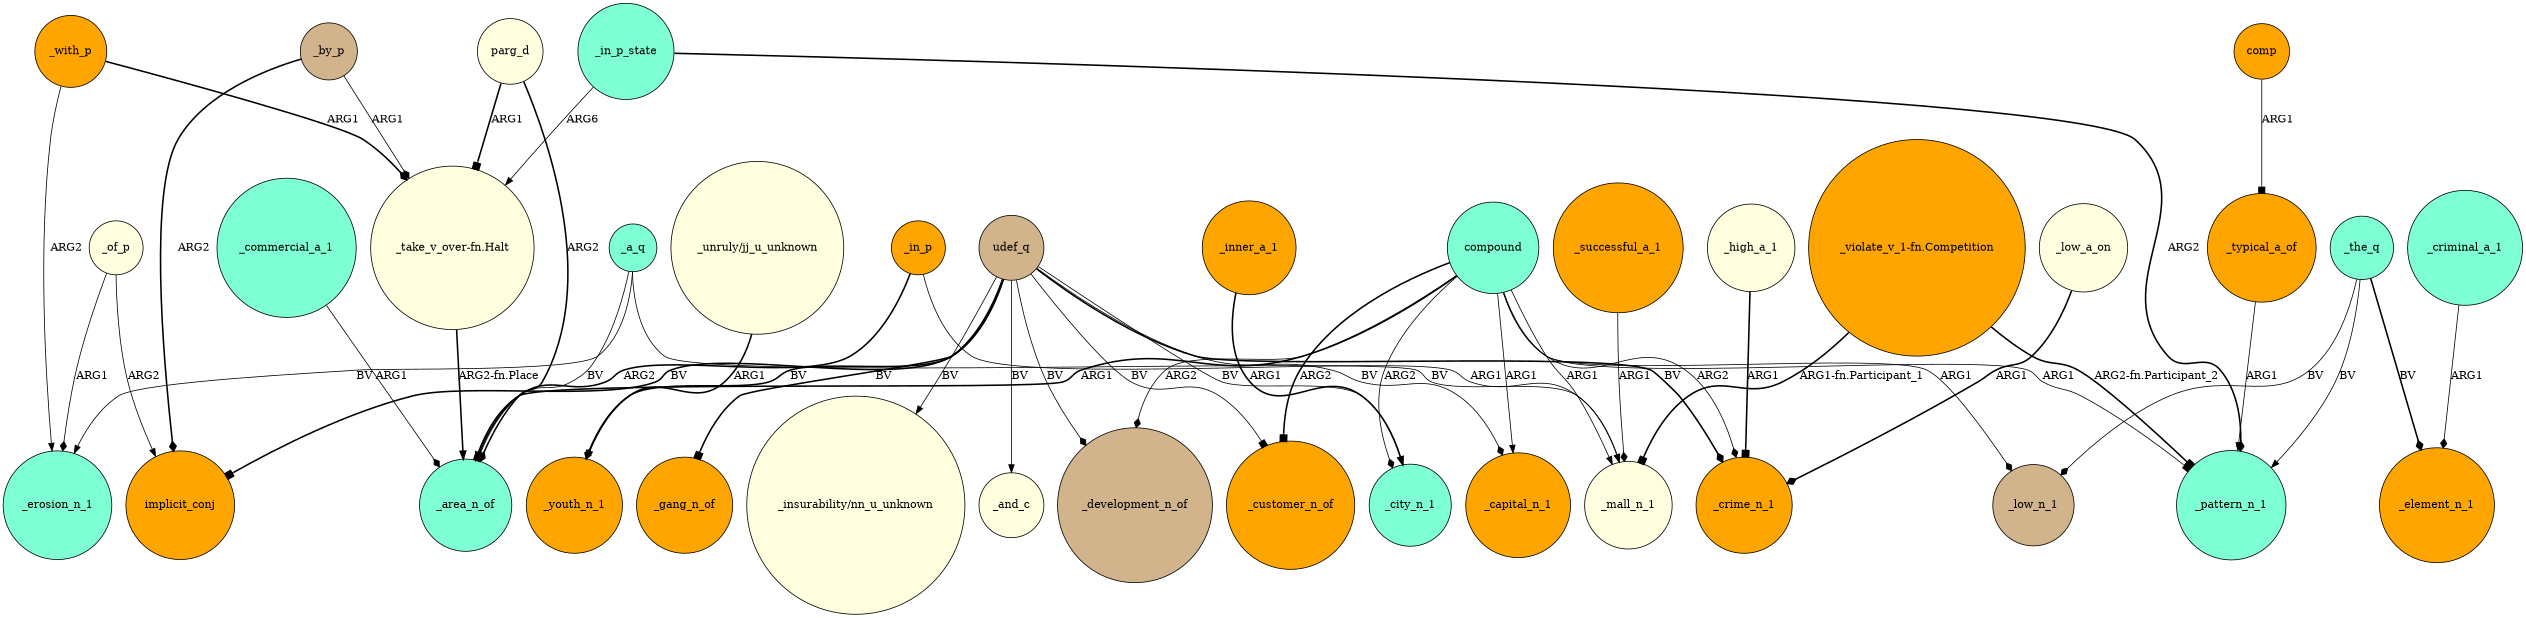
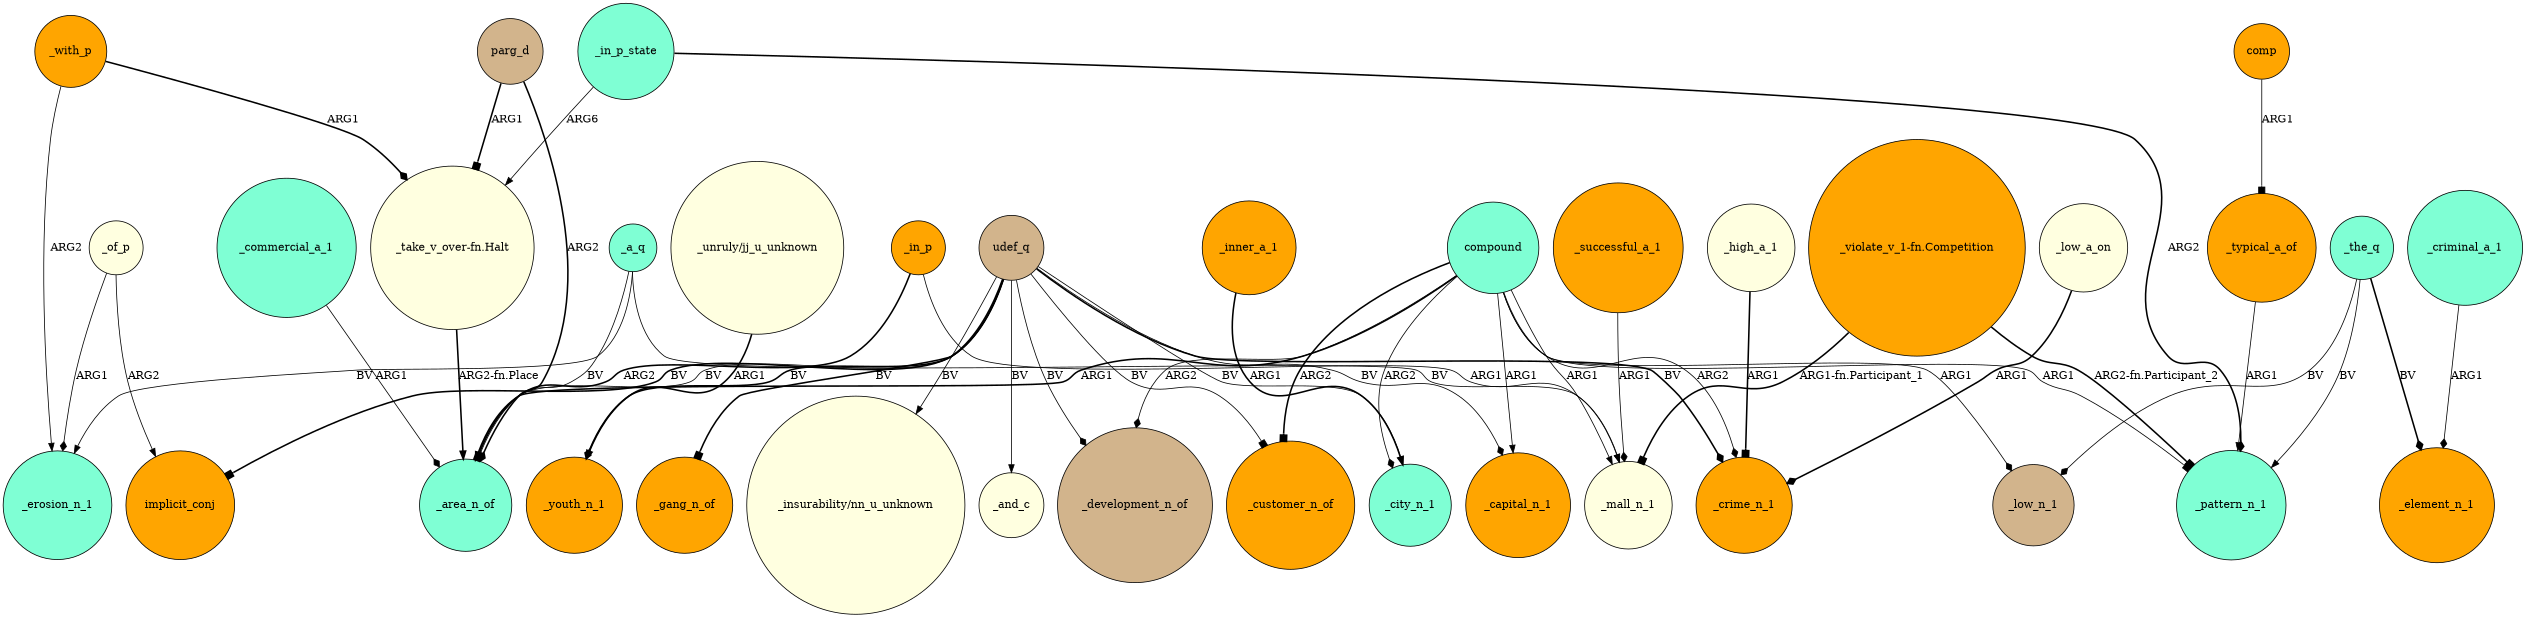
(329, 51) -> none
(510, 51) -> (510, 51)
none -> (701, 373)
